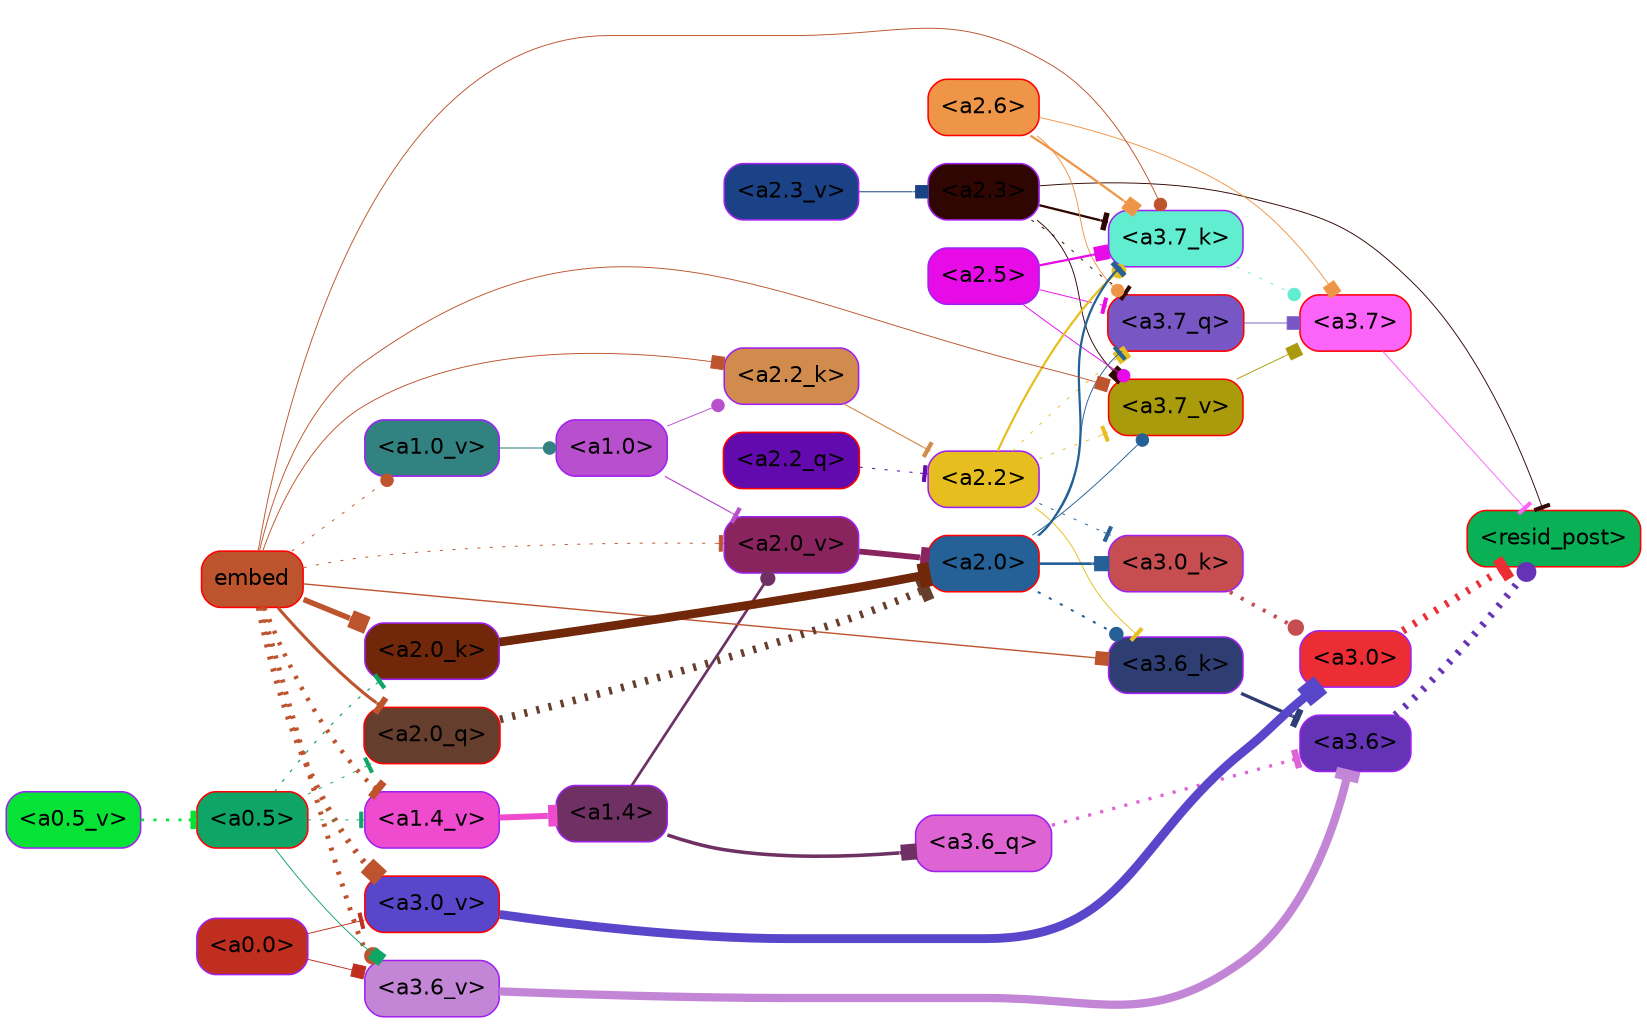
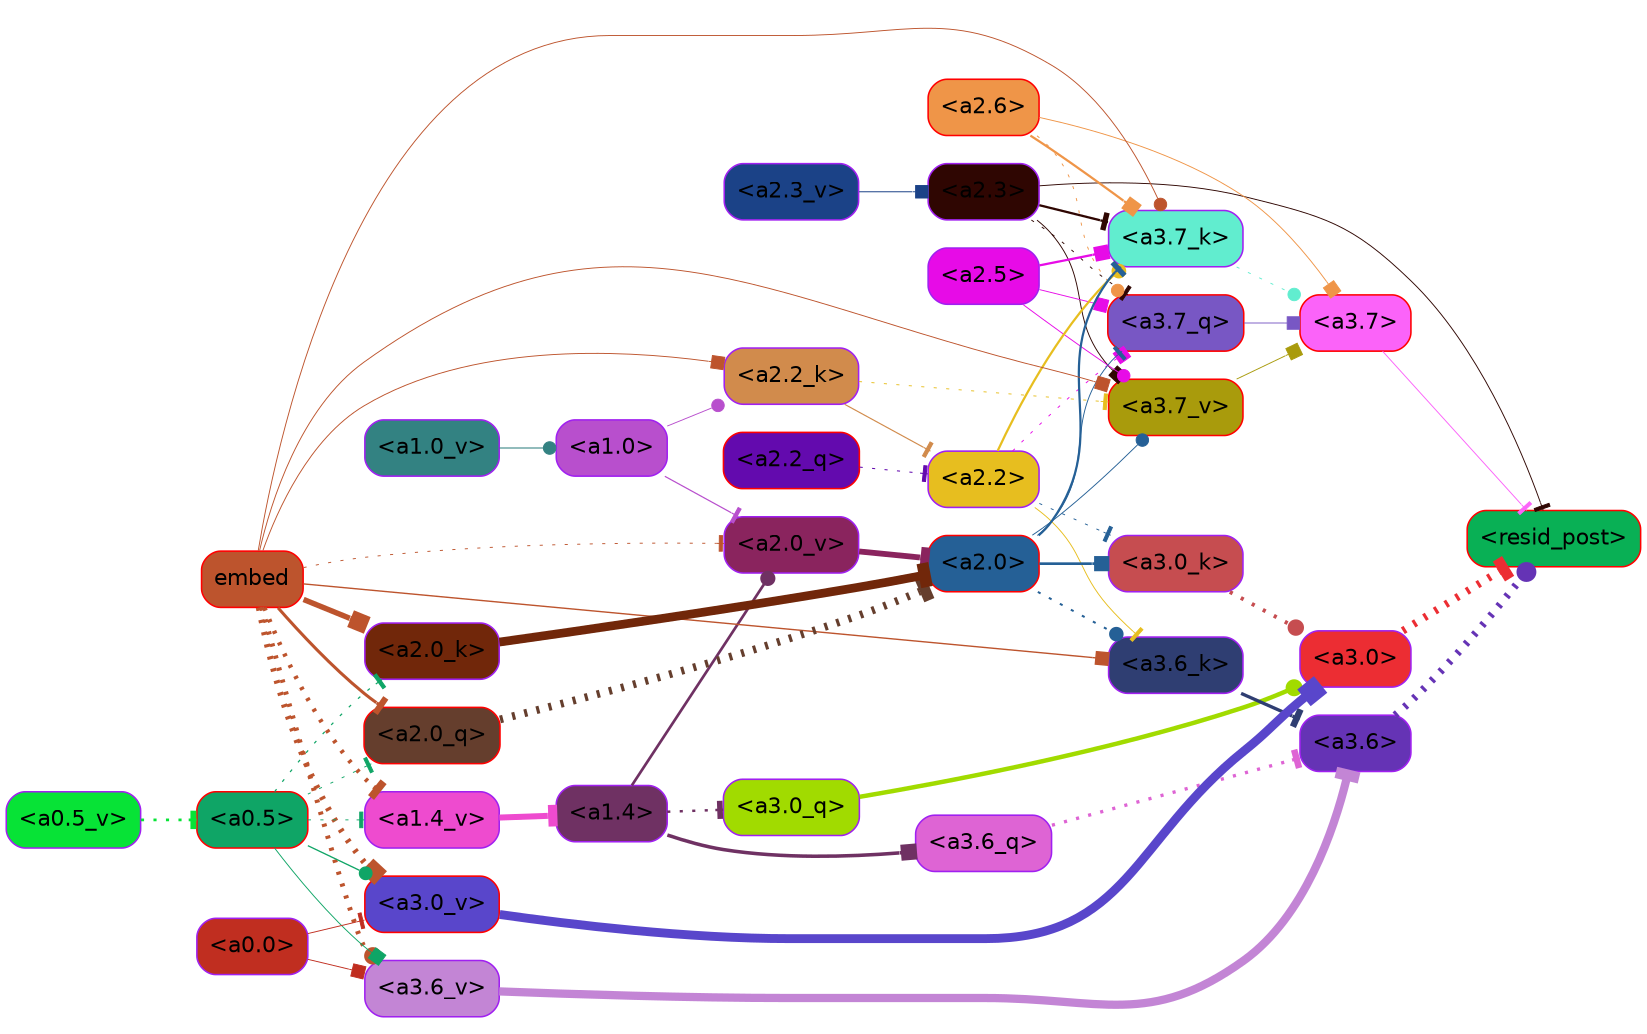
(1078, 205) -> (1078, 205)
(1066, 296) -> (1066, 296)
(1062, 404) -> (1057, 409)
(1068, 448) -> (980, 391)
(337, 518) -> none
none -> (791, 807)
none -> (322, 852)
